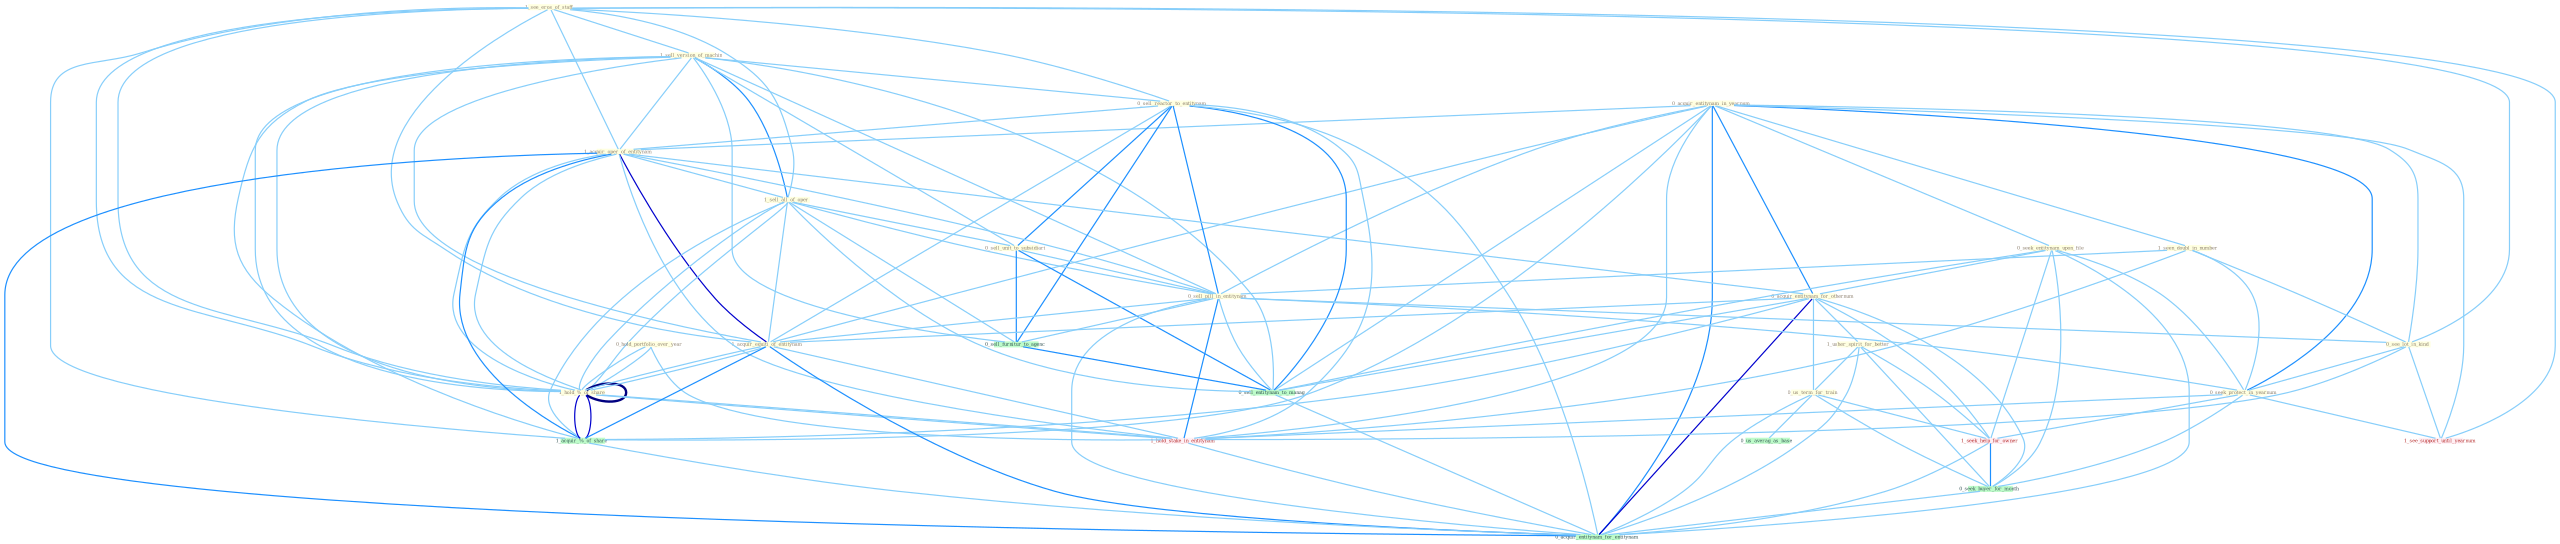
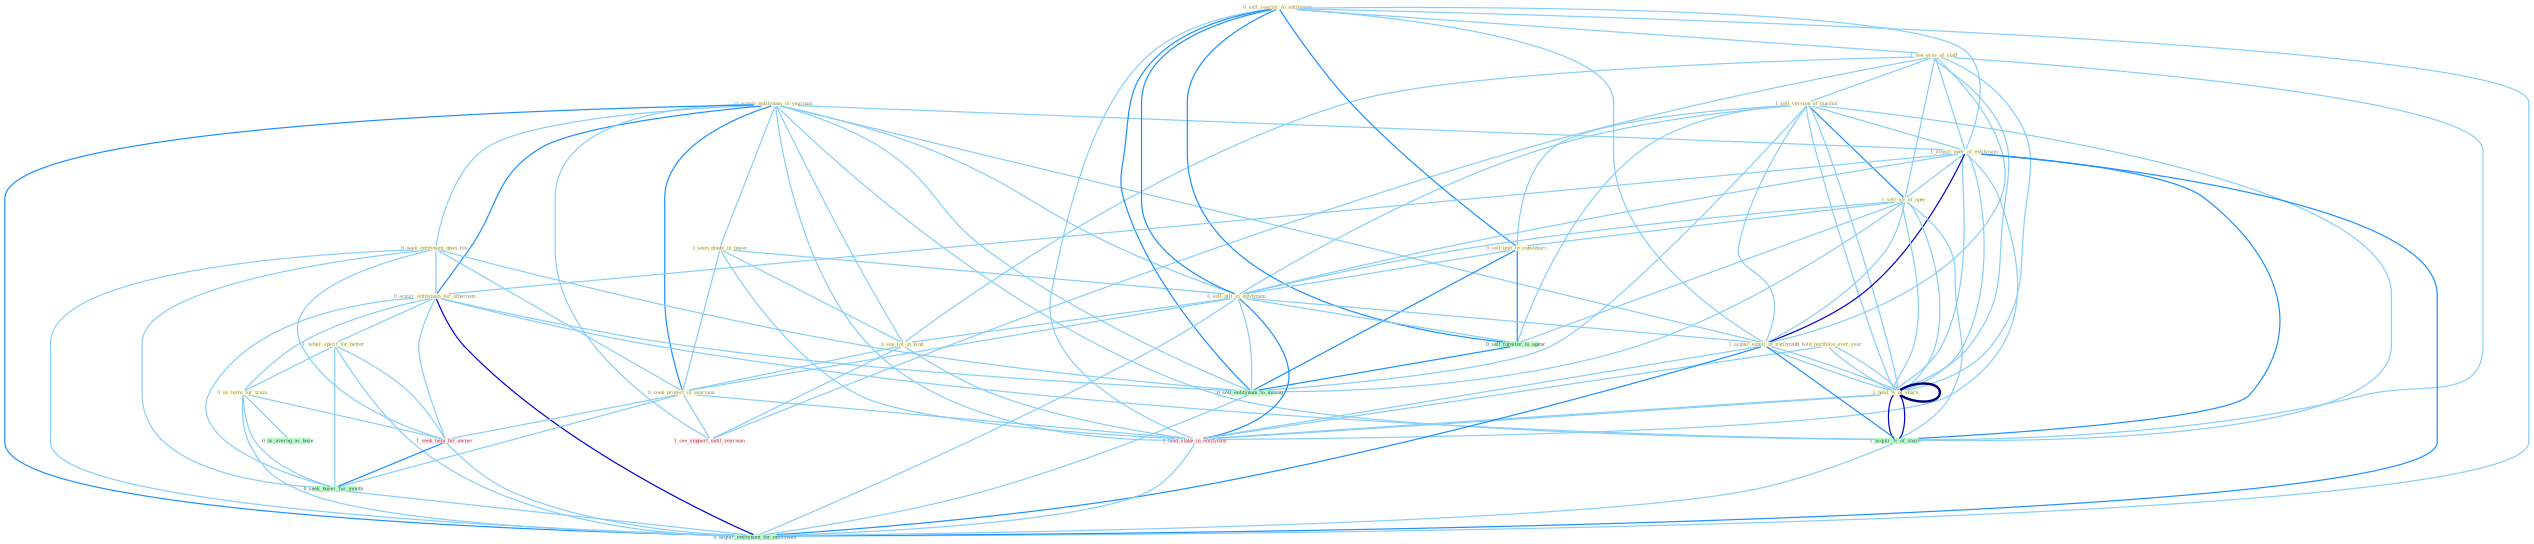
(933, 79) -> none
(2189, 248) -> (720, 248)
(1291, 320) -> none
